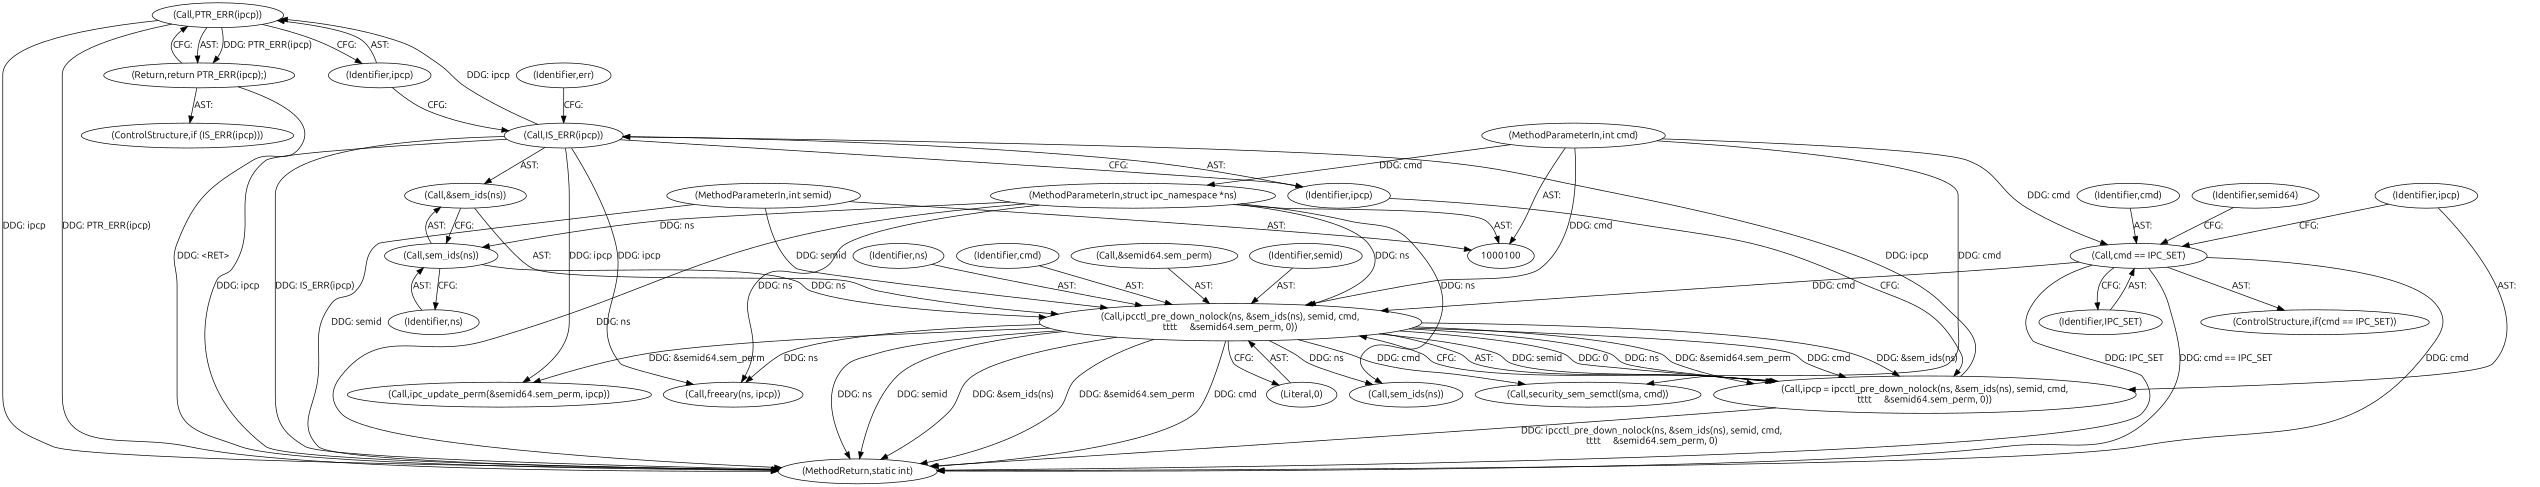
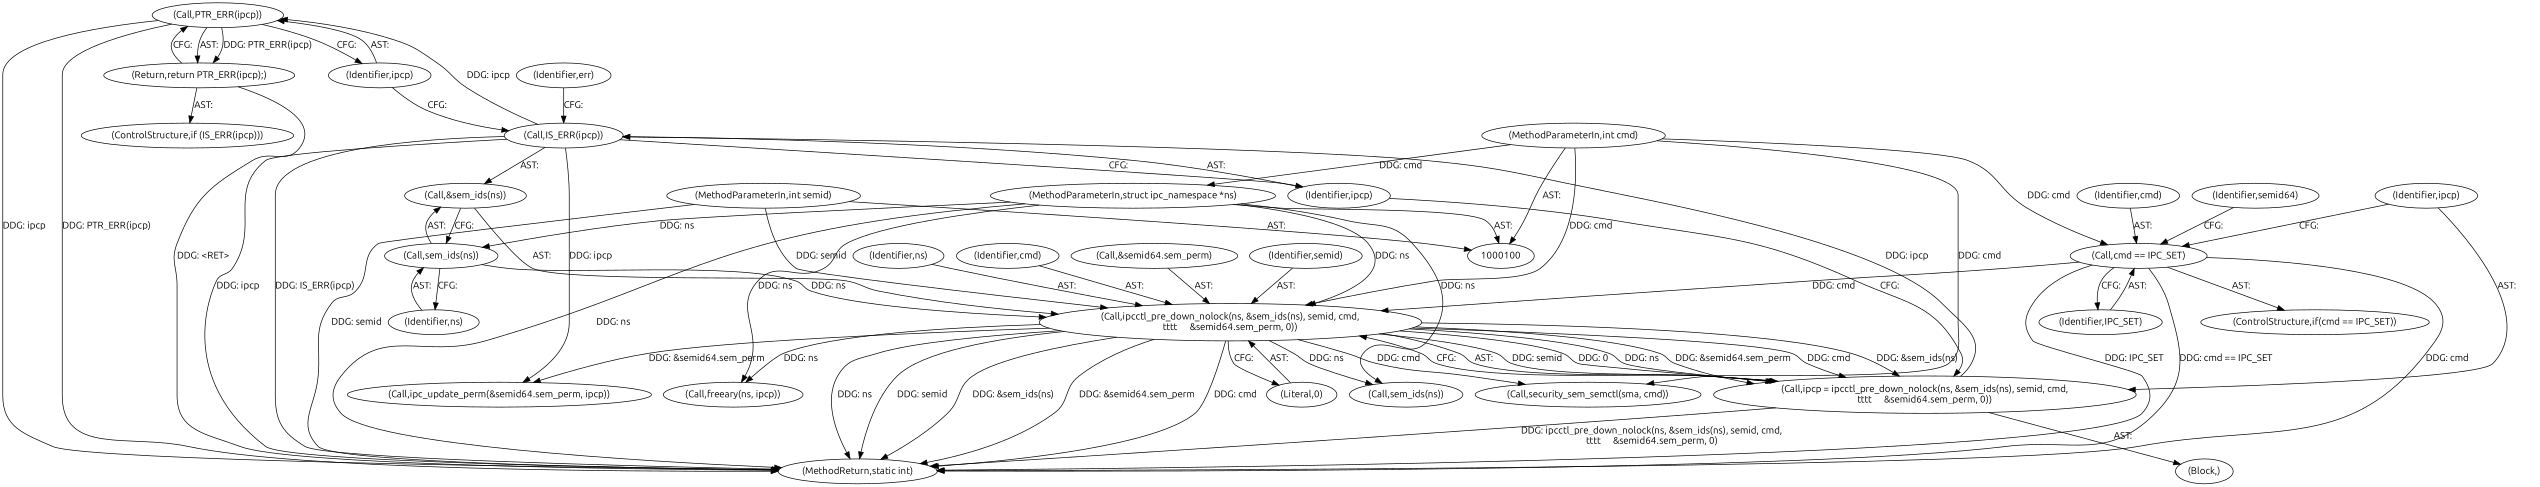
(615, 287) -> none
none -> (2204, 471)
